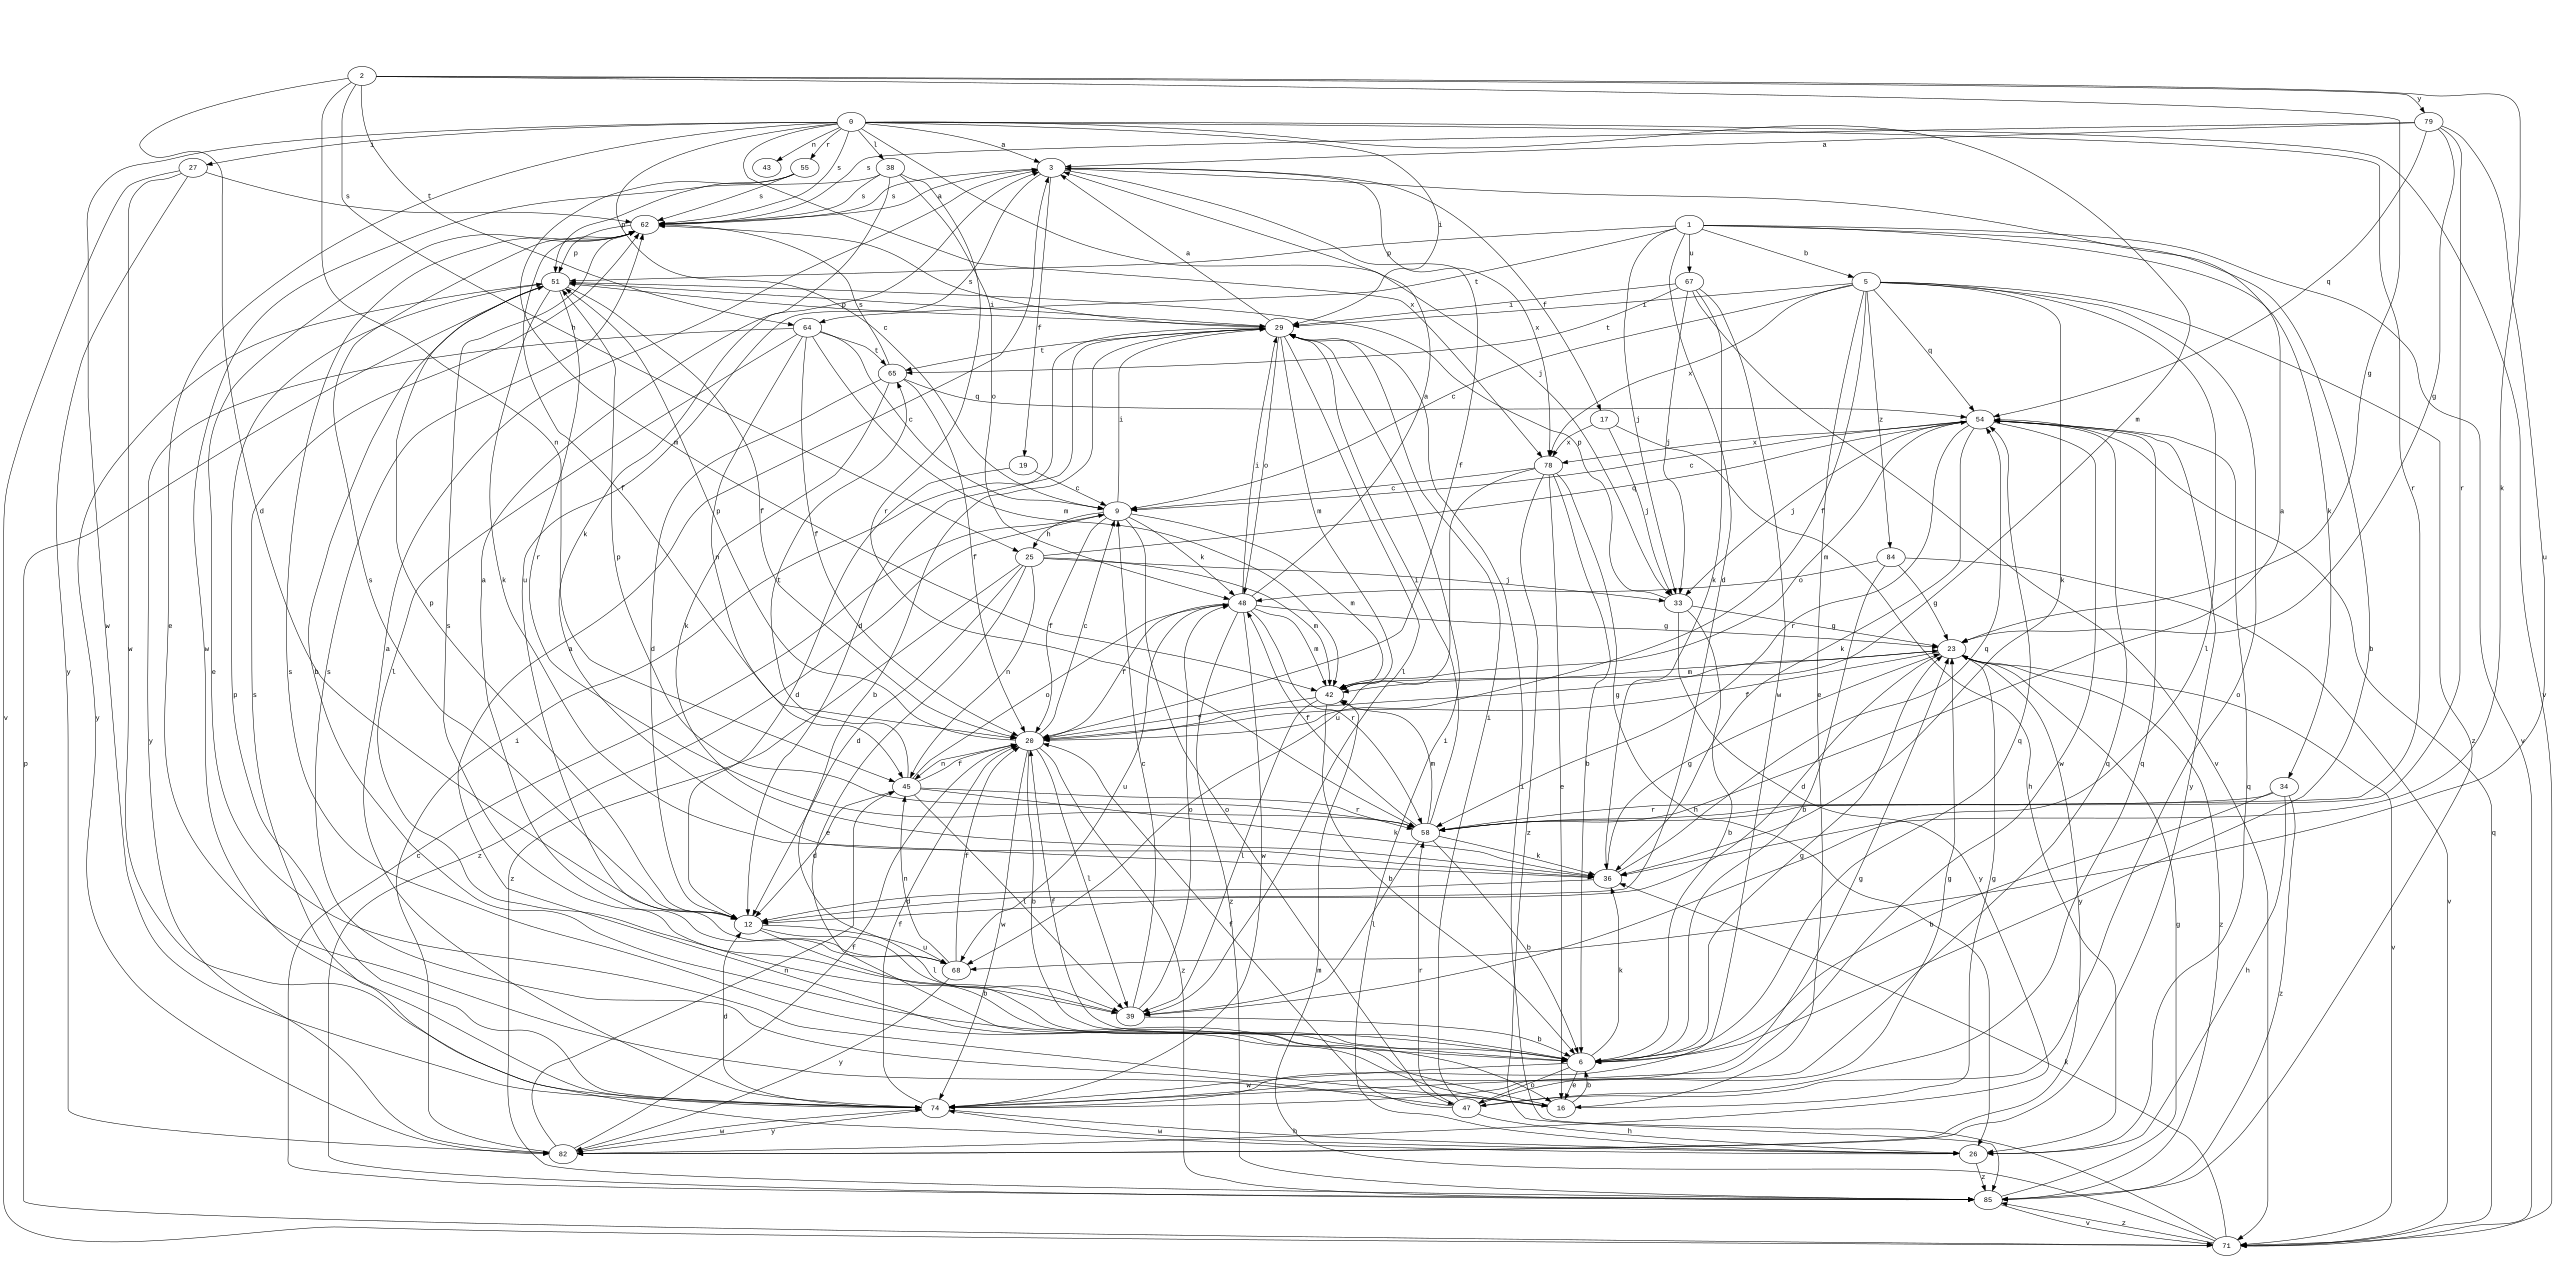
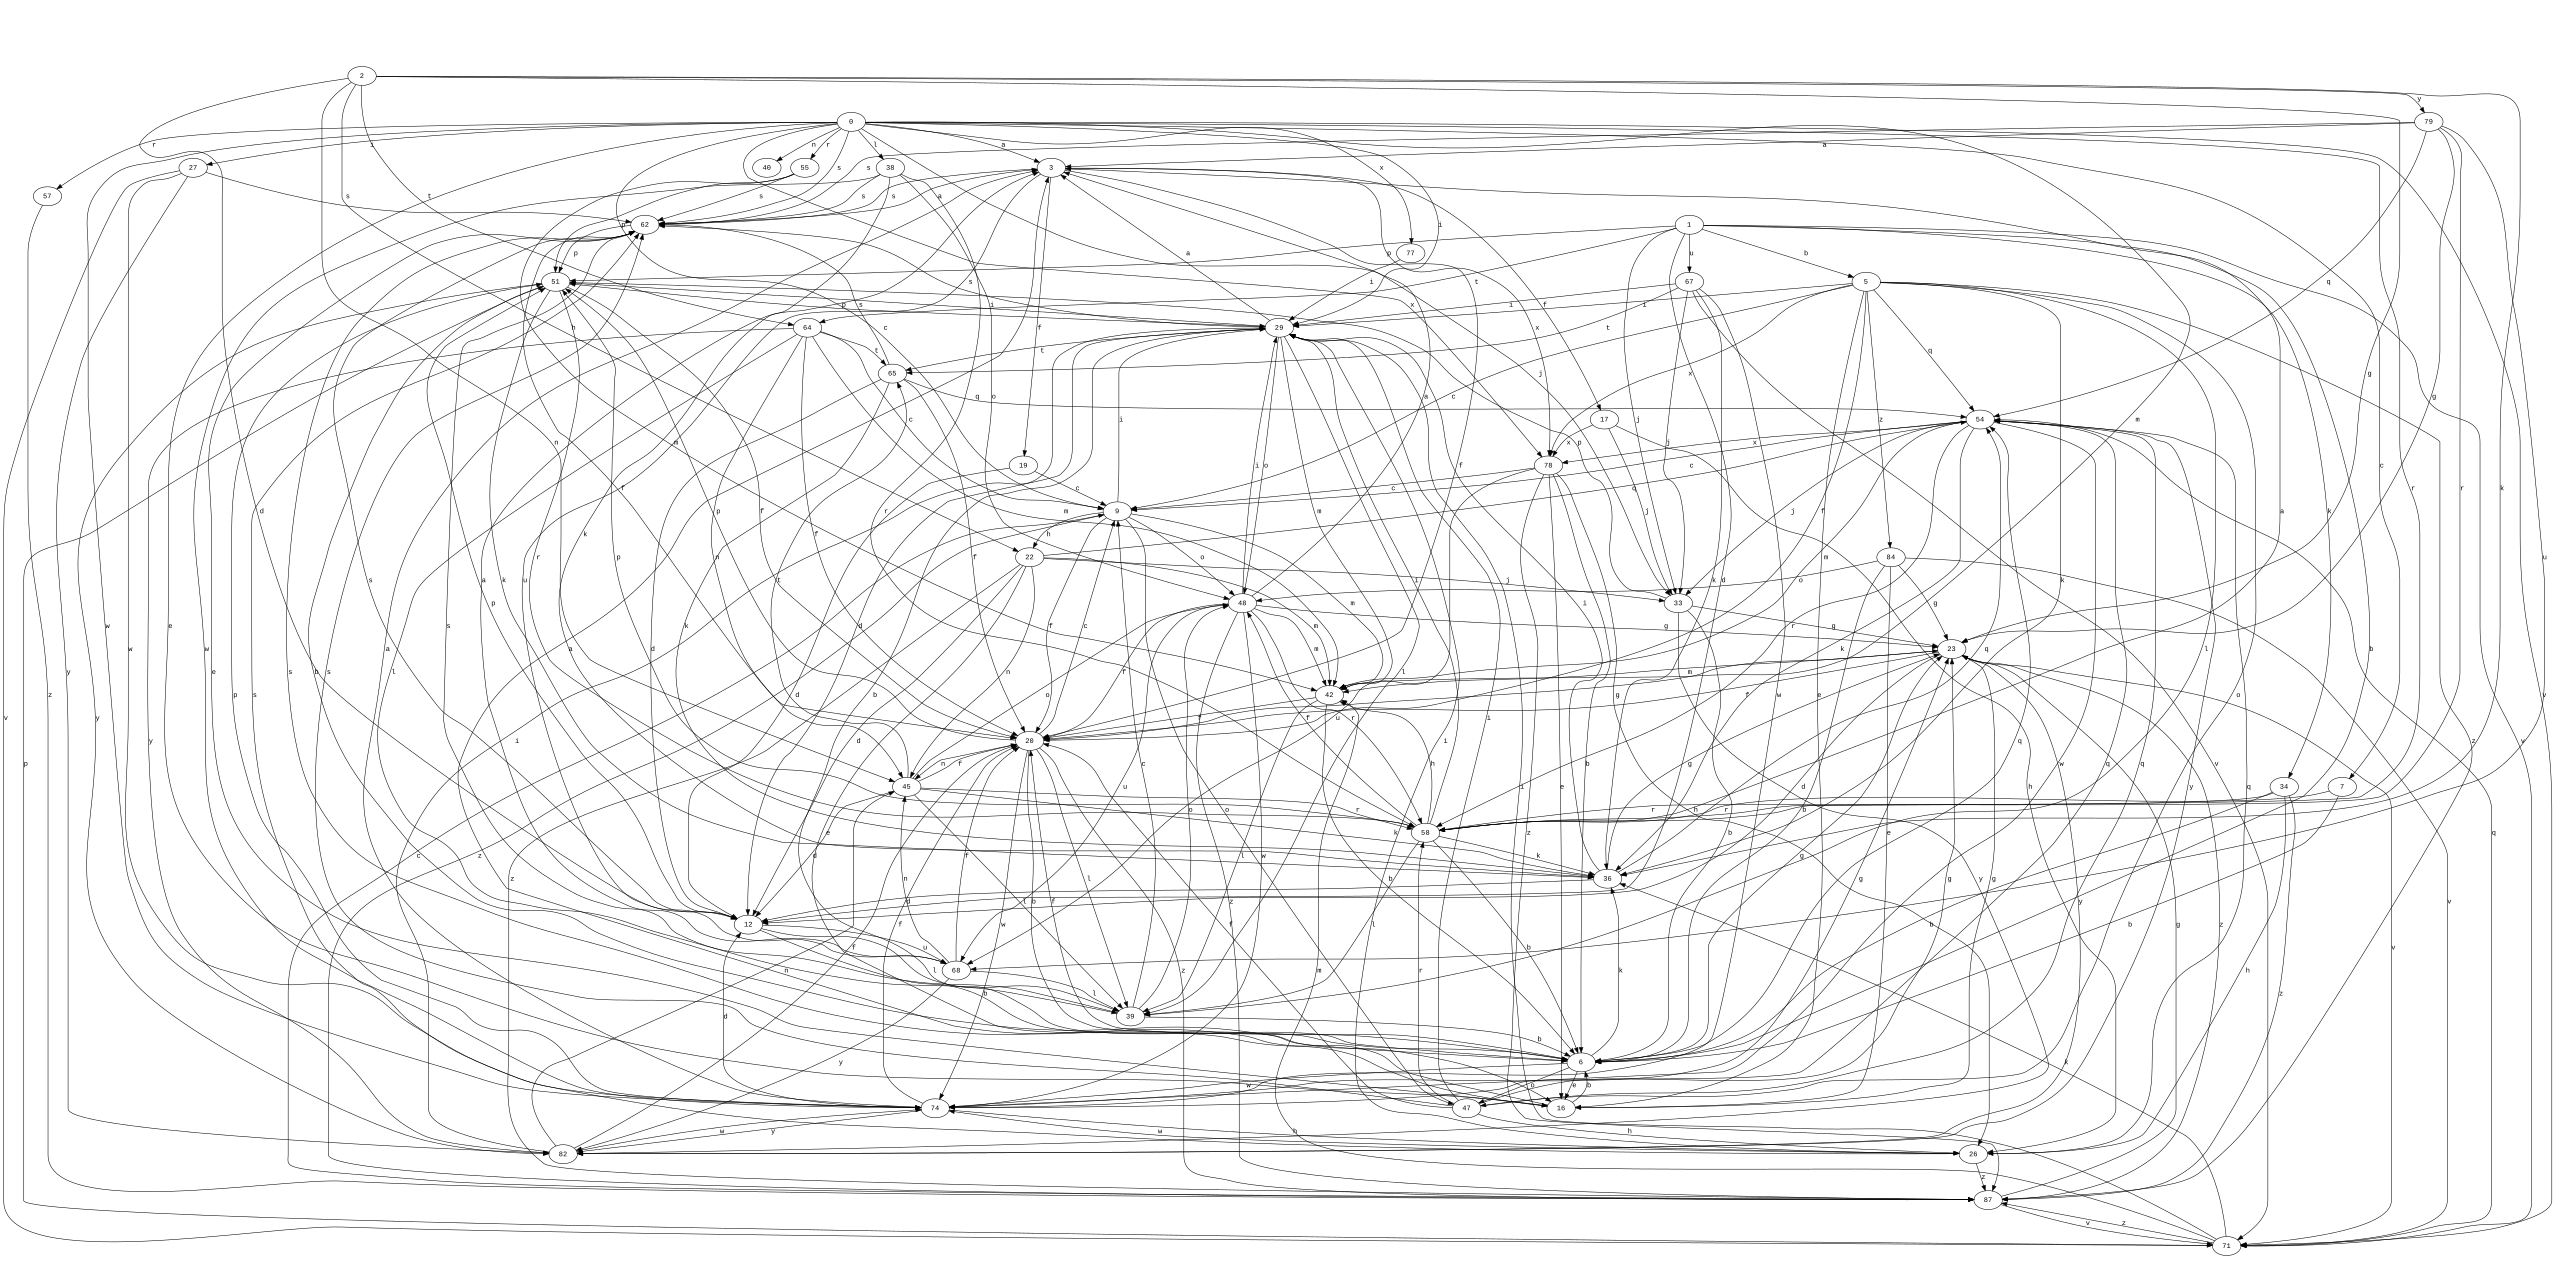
(767, 168) -> (767, 168)
none -> (48, 196)
none -> (1411, 253)
none -> (1532, 556)
(1030, 557) -> (1030, 557)
(1203, 557) -> (1203, 557)
(441, 627) -> (495, 620)
(1433, 764) -> (1433, 764)
none -> (2342, 787)
none -> (1881, 968)
none -> (1049, 981)
(1988, 1200) -> (1988, 1200)
